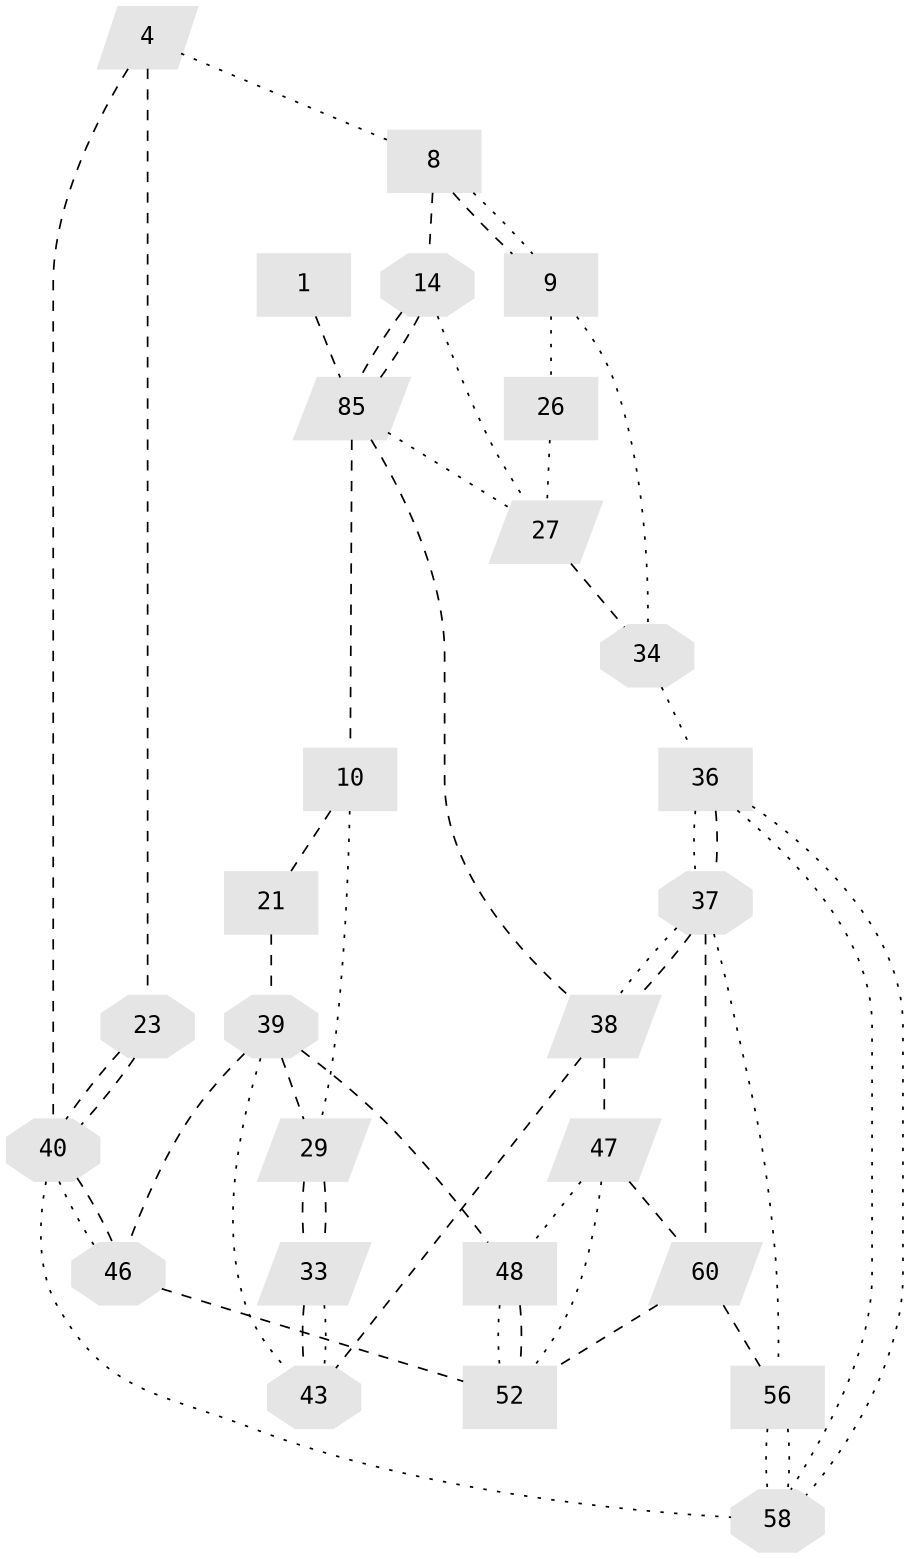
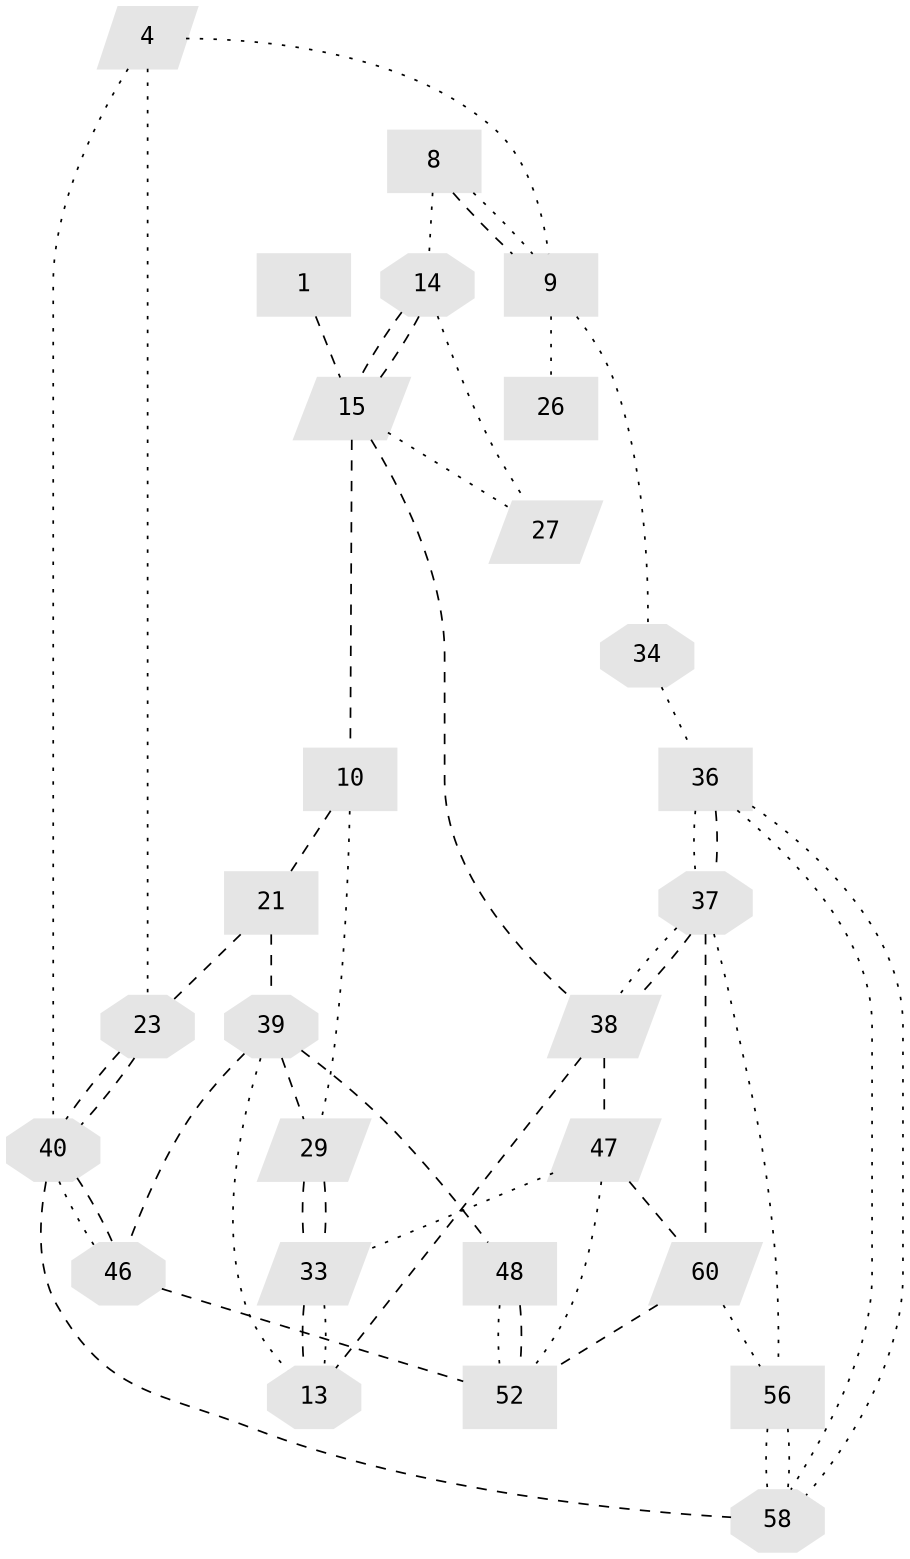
(284, 97) -> (414, 80)
(431, 223) -> (431, 223)
(352, 409) -> (352, 409)
(548, 471) -> none
(148, 532) -> (148, 532)
(53, 586) -> (53, 586)
(598, 595) -> none
none -> (207, 967)
(557, 1212) -> (483, 1202)
(742, 1336) -> (742, 1336)
(314, 1397) -> (314, 1397)
(311, 1448) -> (311, 1448)
